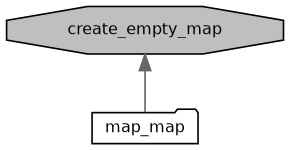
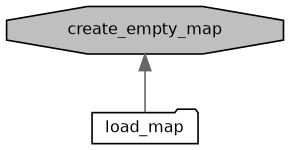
(145, 128) -> (145, 128)
